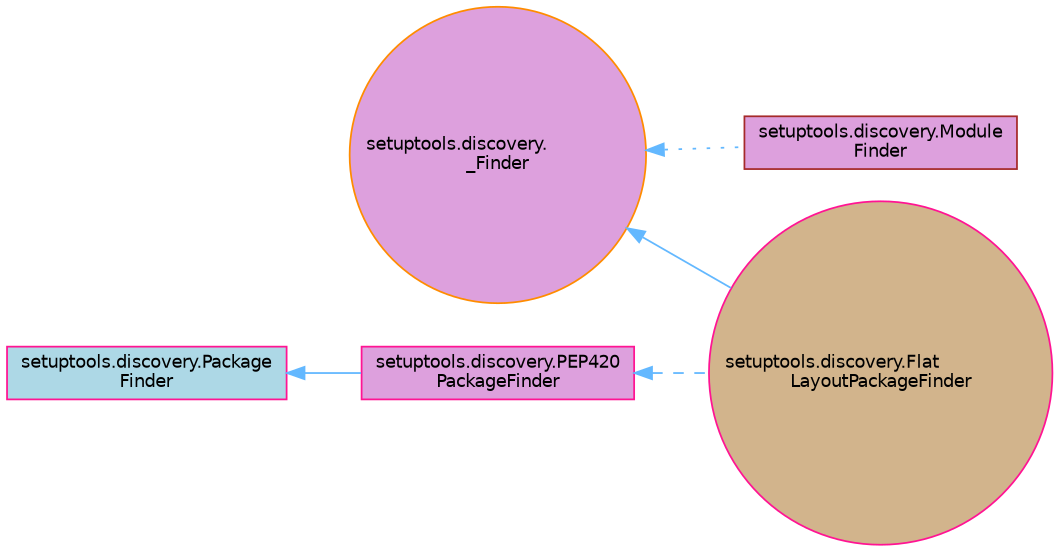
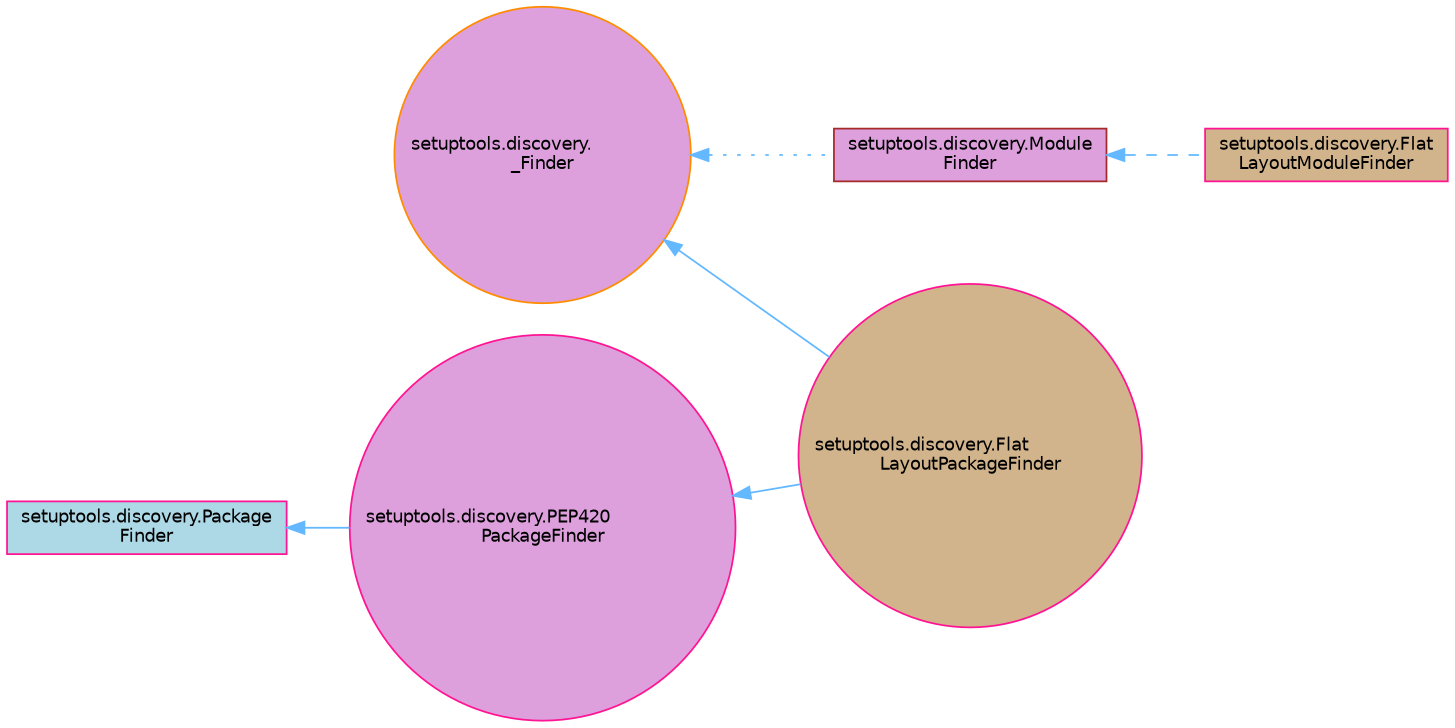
none -> (1326, 155)
(498, 373) -> (543, 528)
(680, 373) -> (775, 488)
